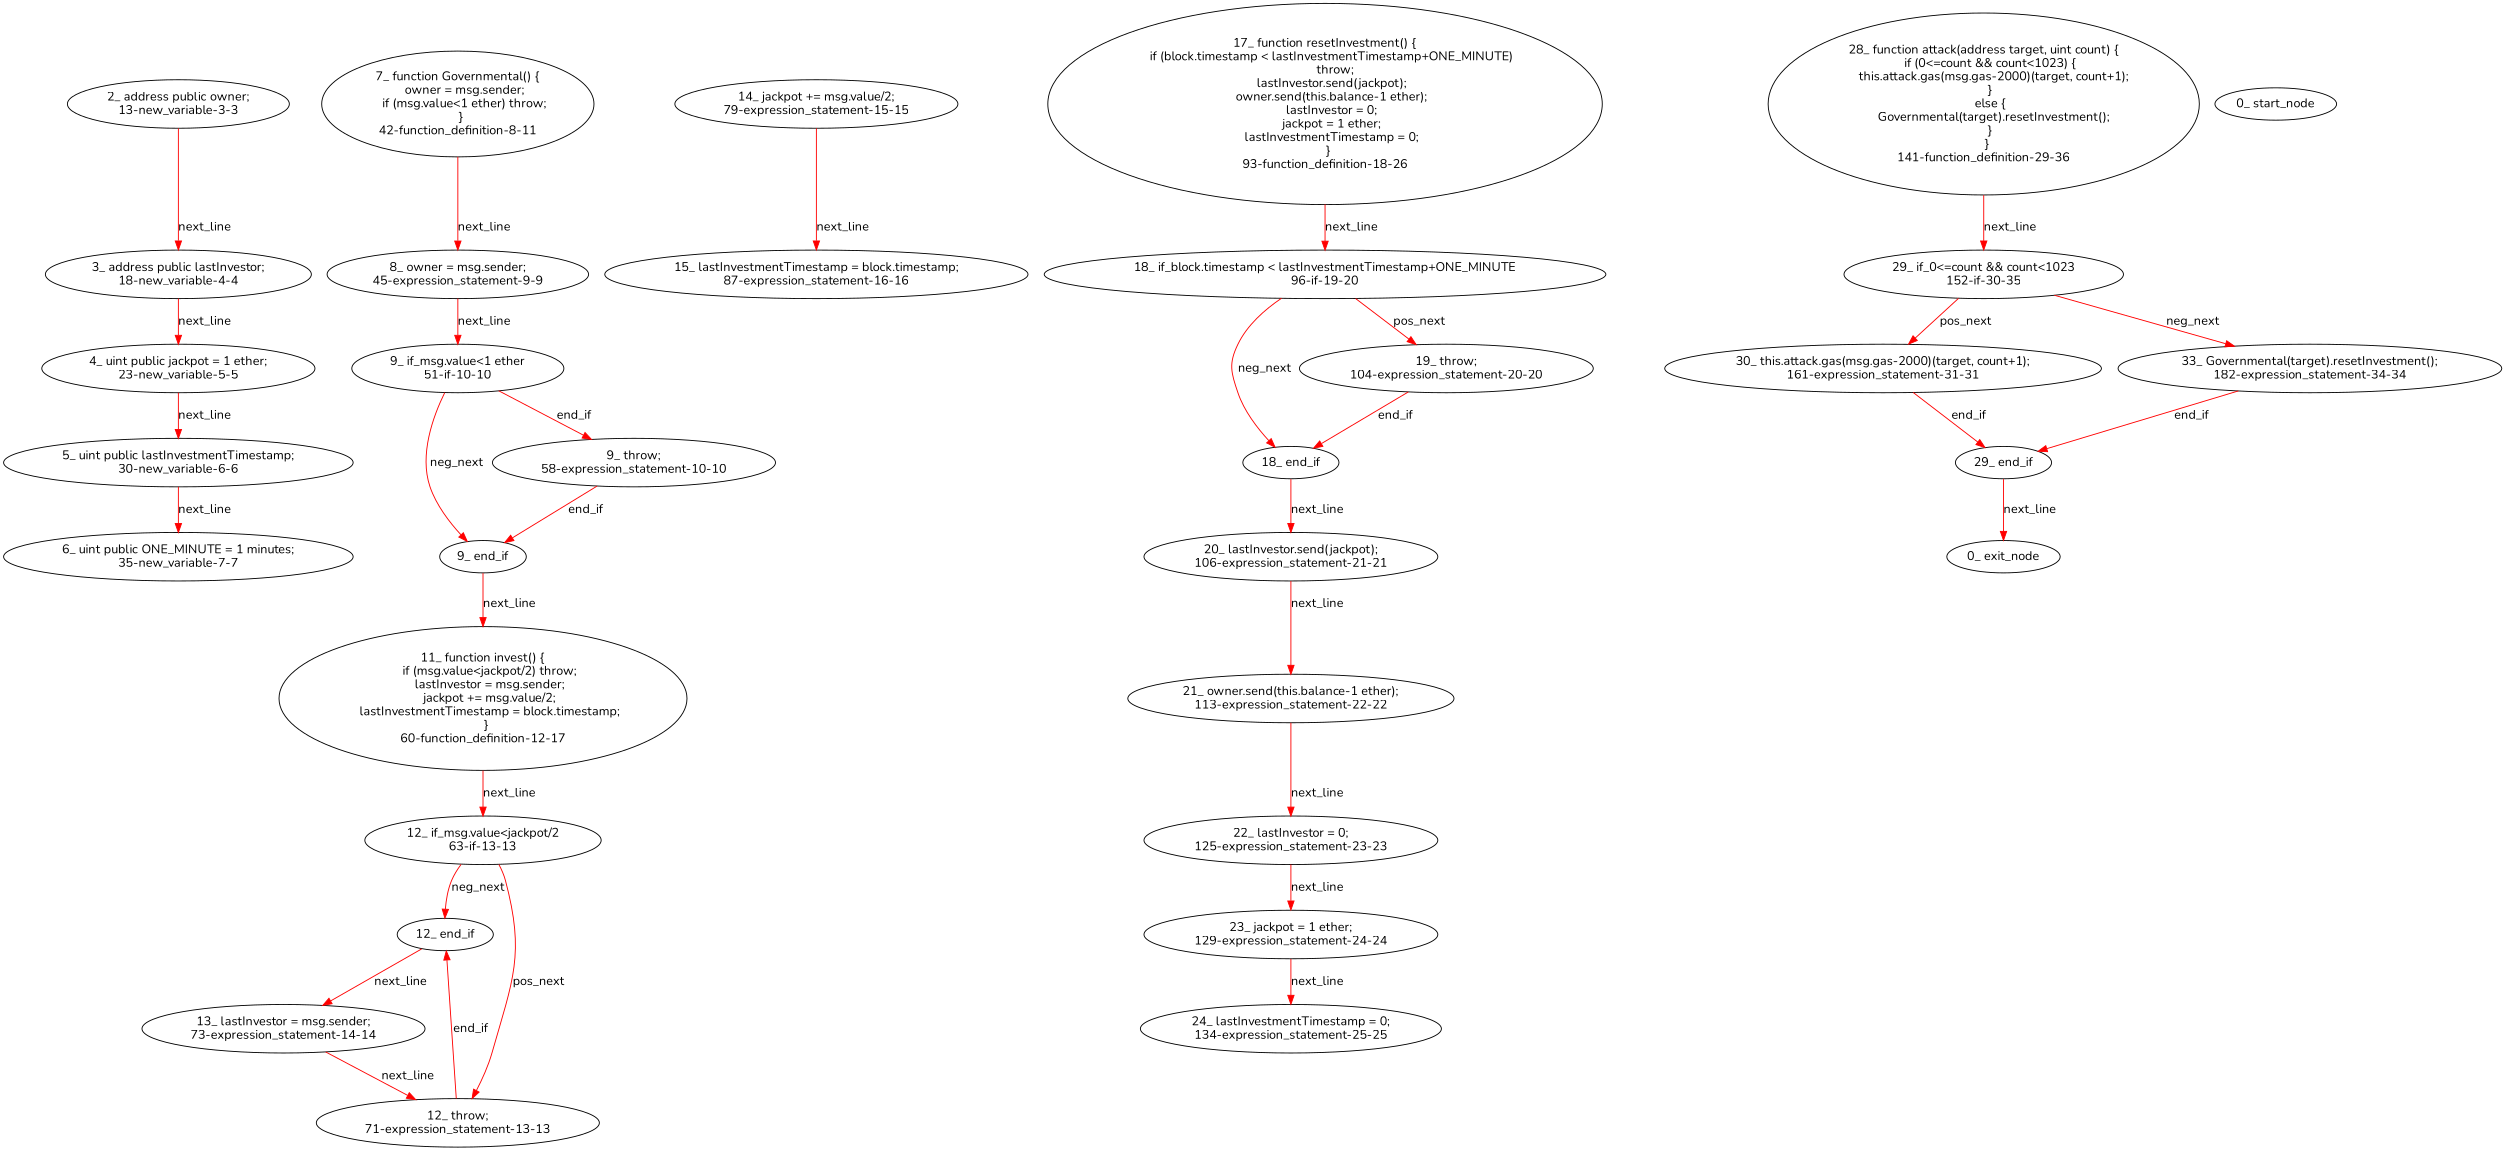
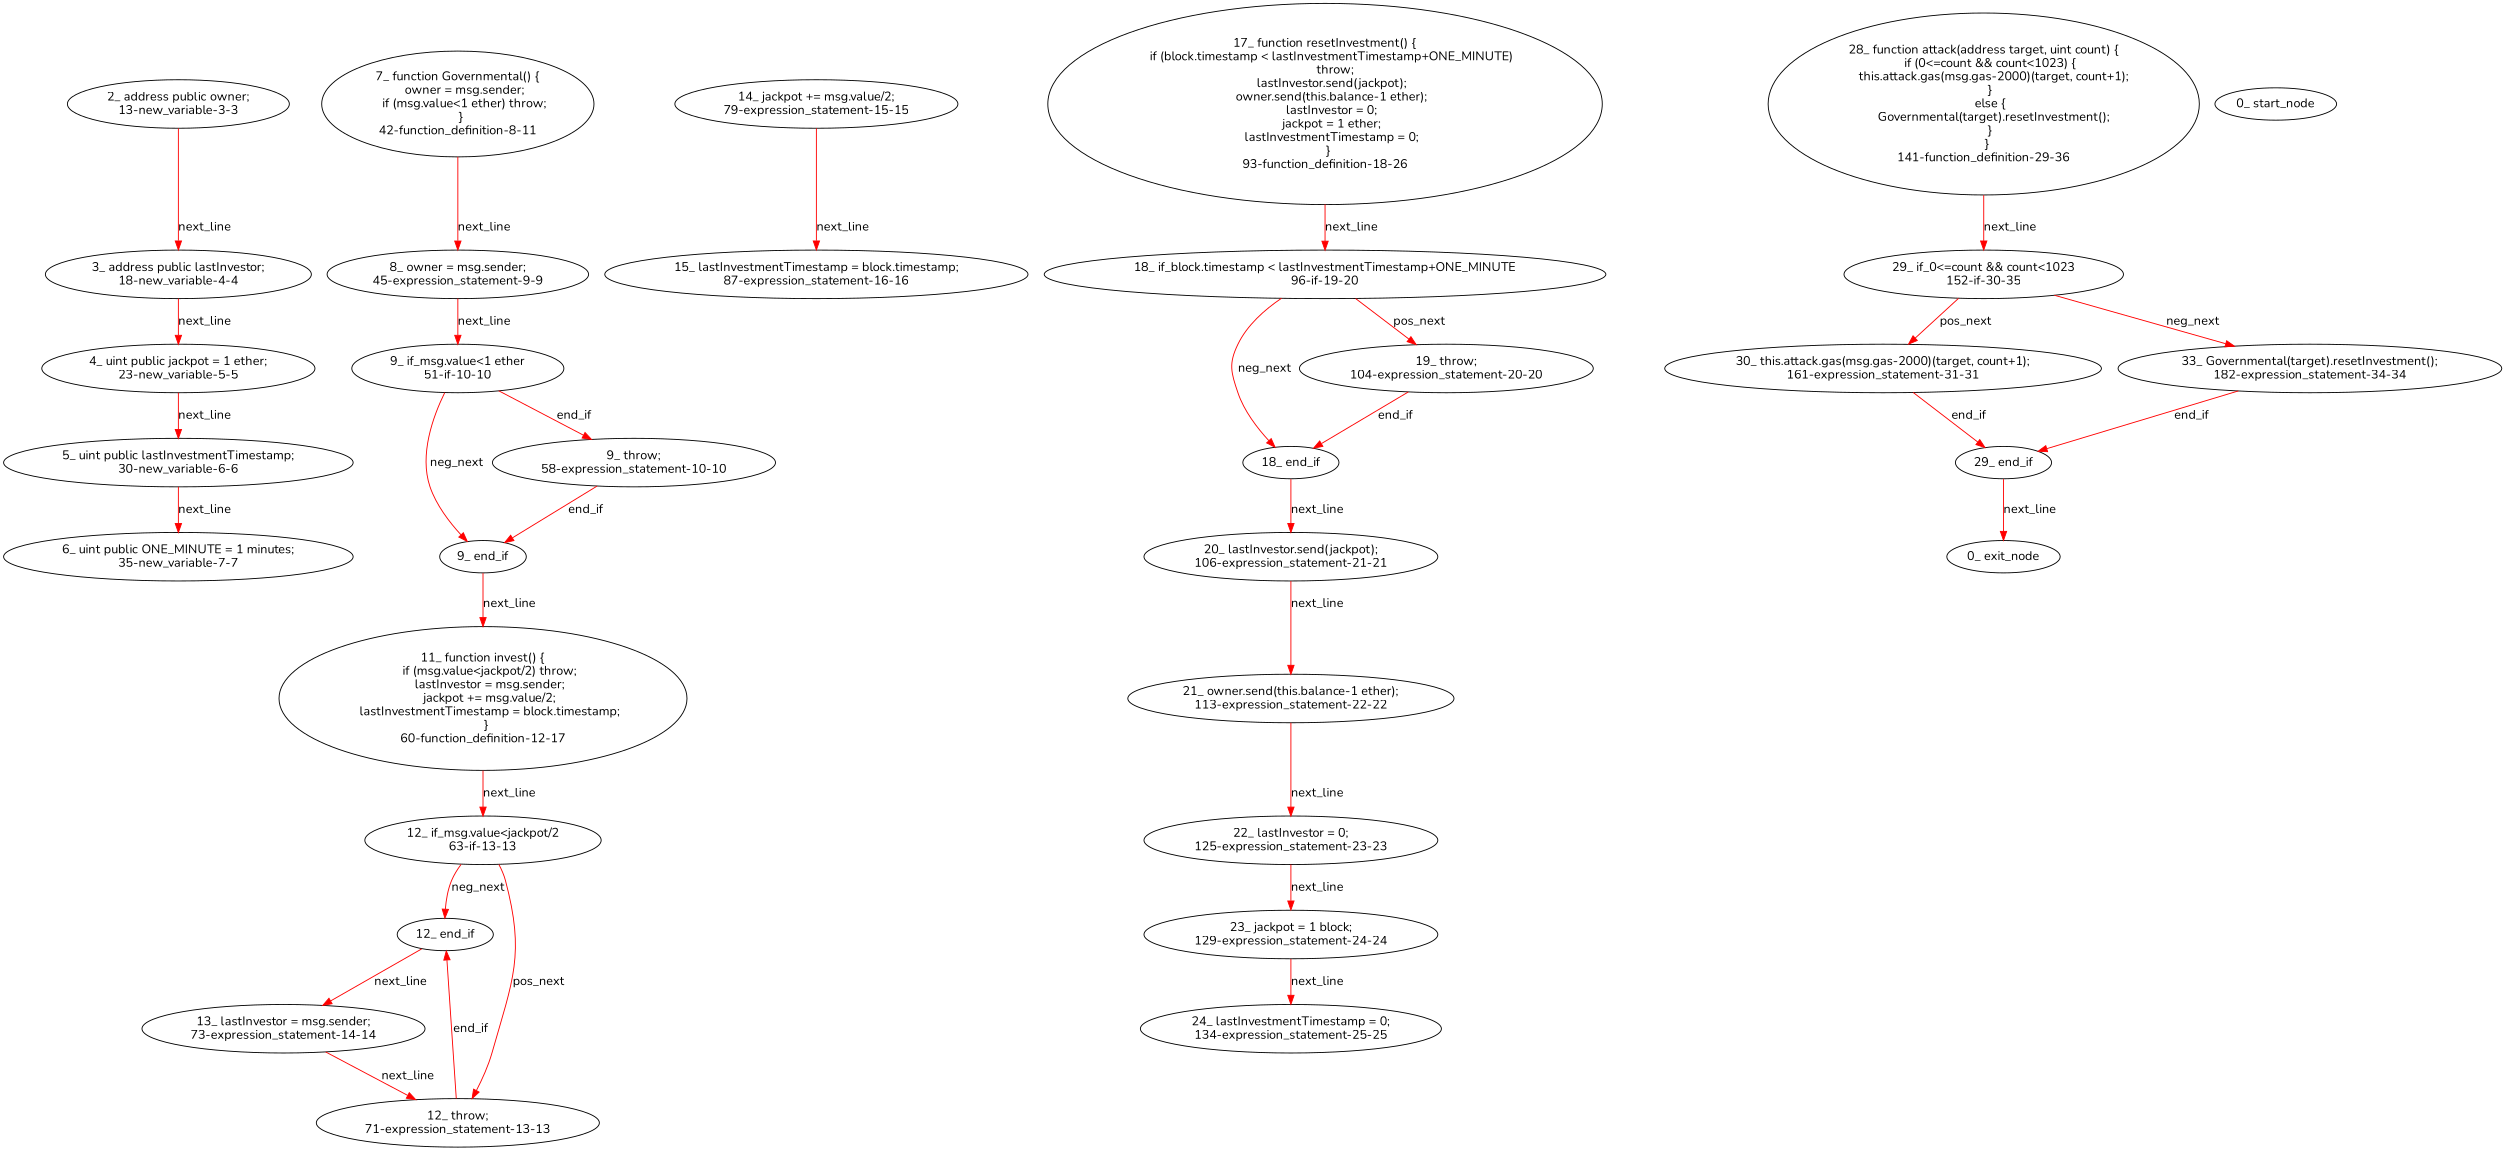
(1291, 935) -> (1291, 935)
